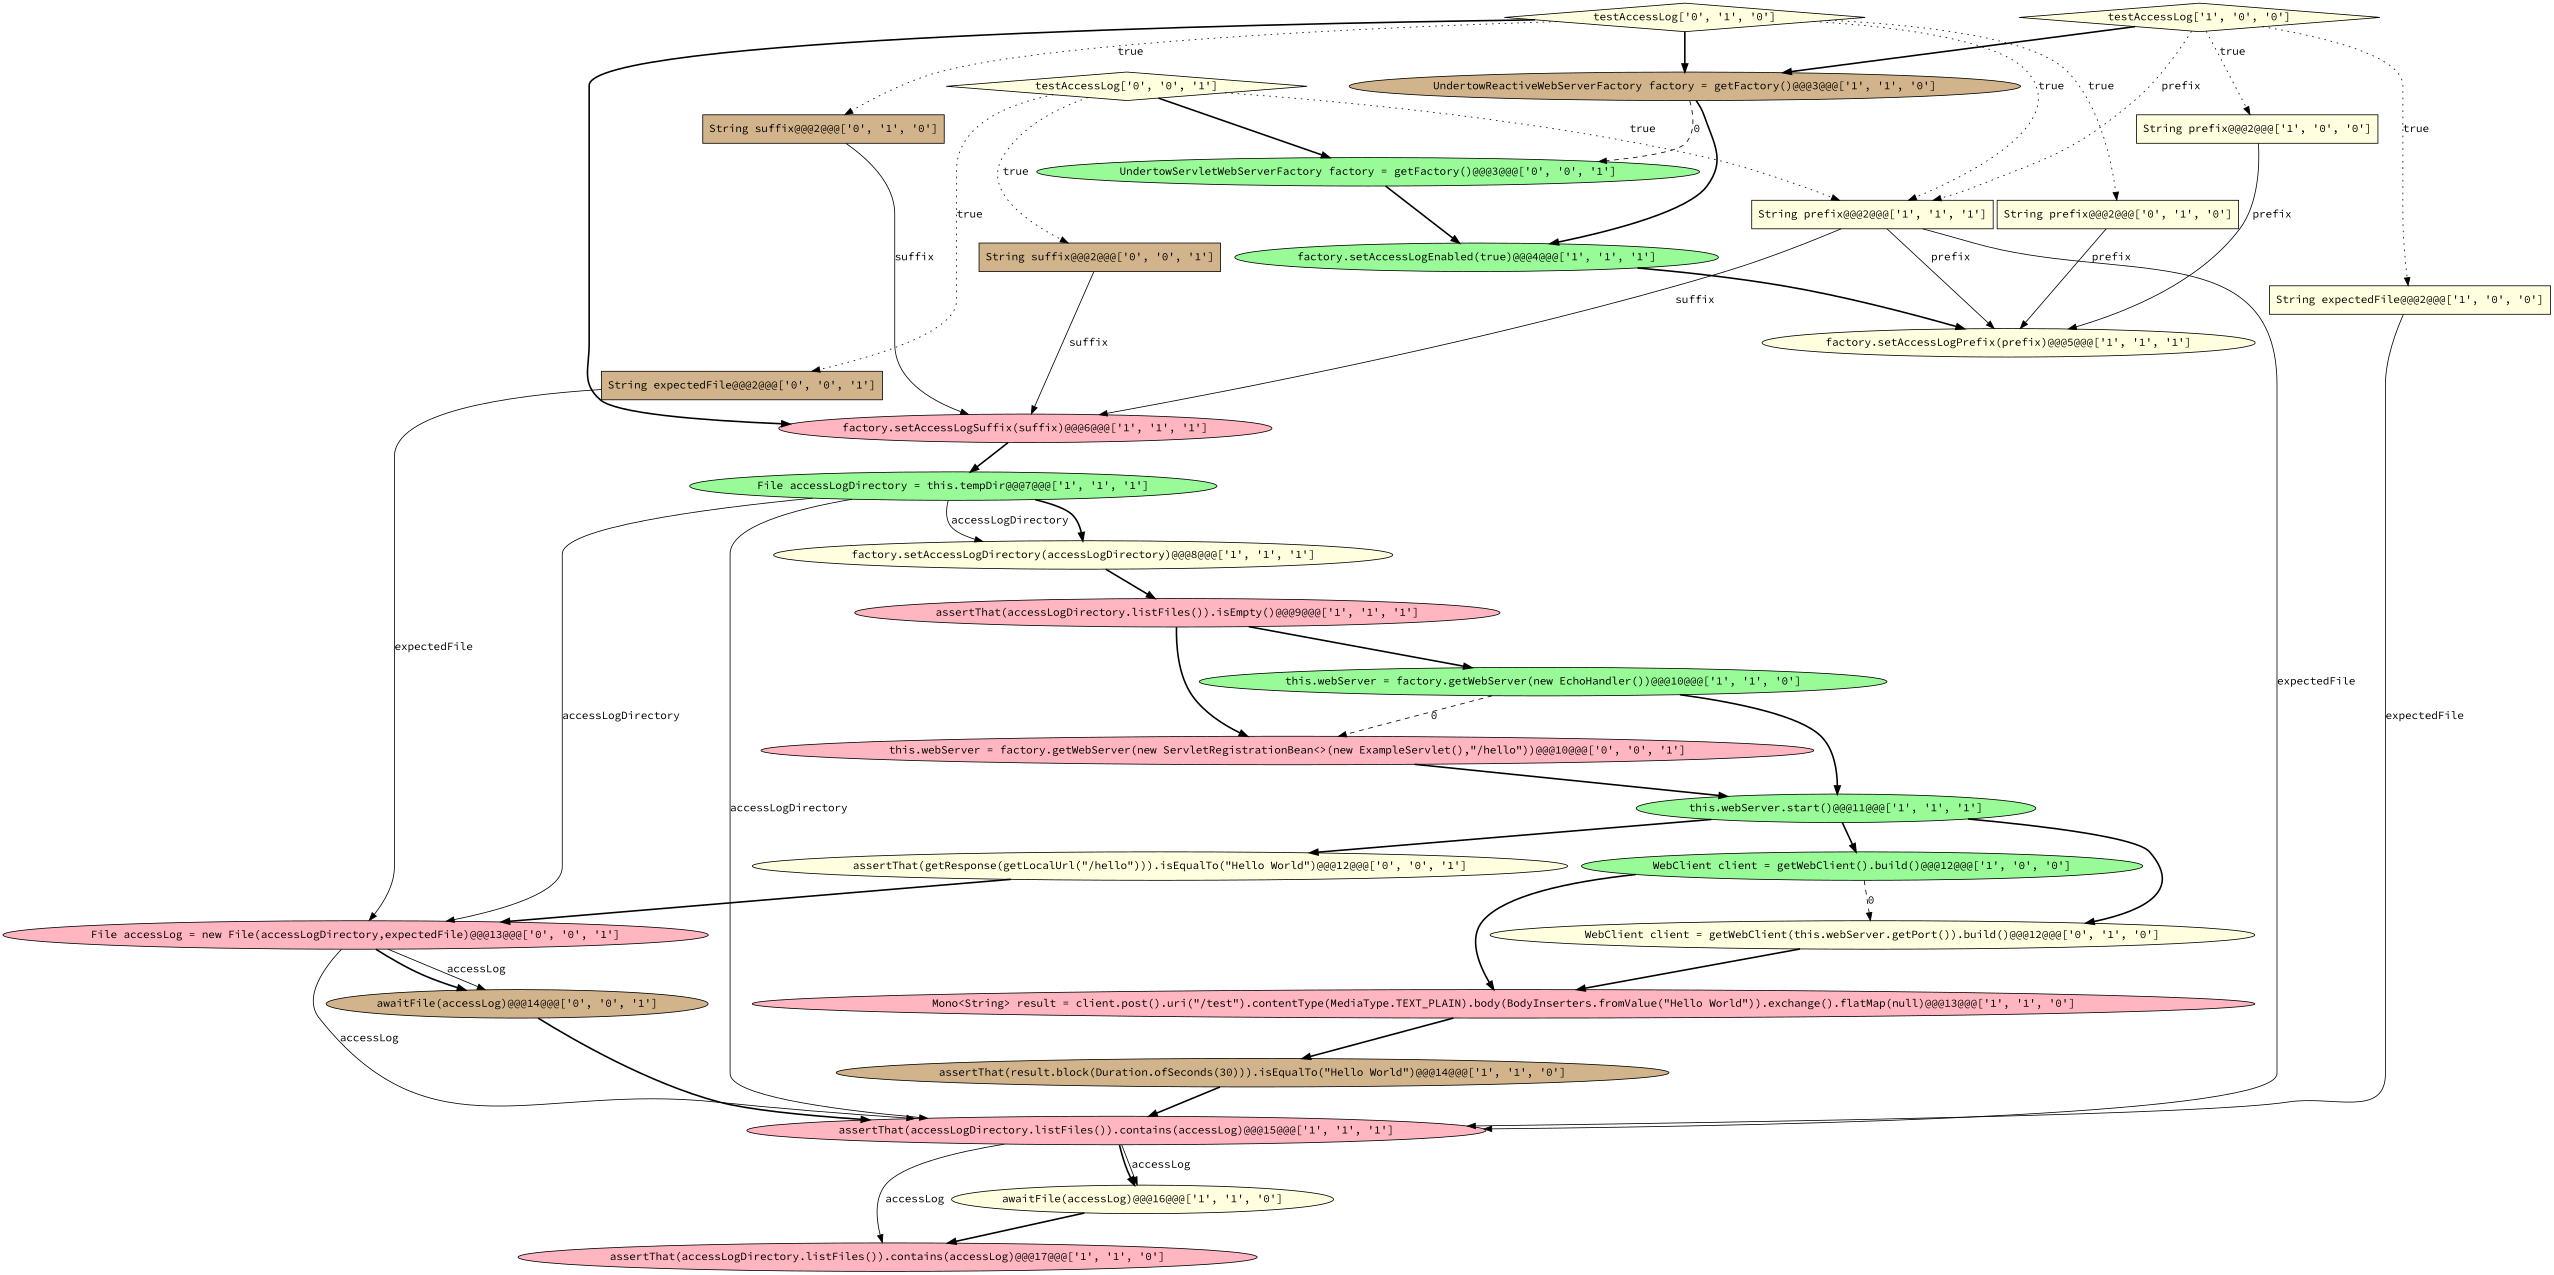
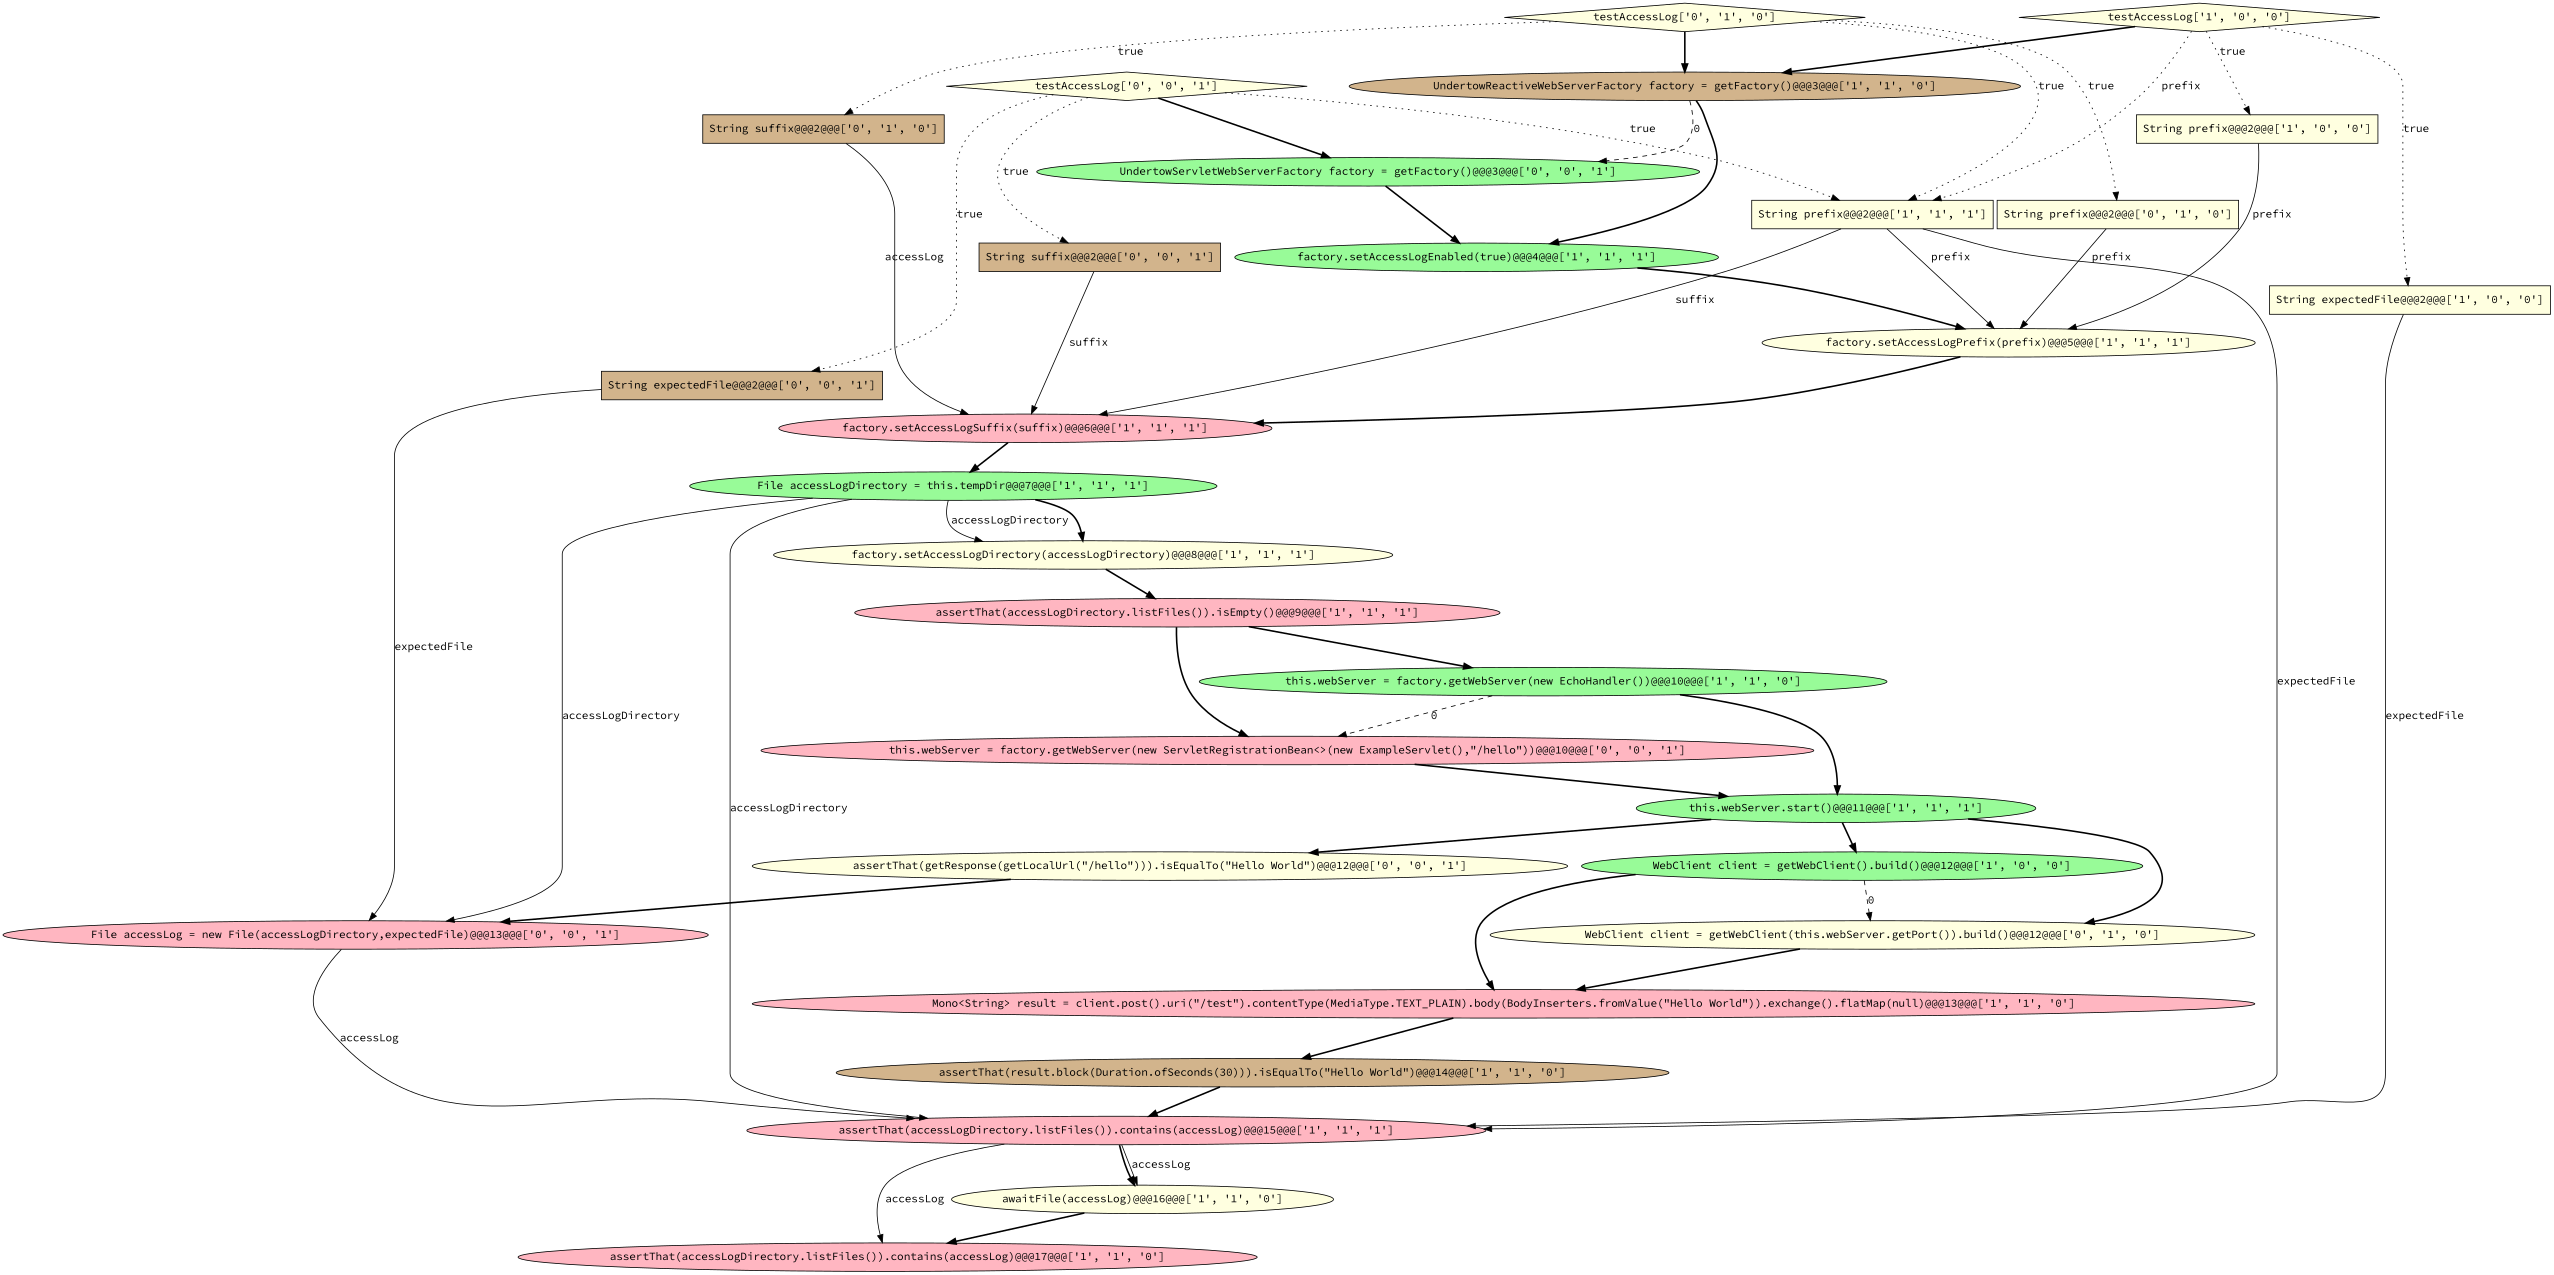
(808, 45) -> (1614, 410)
(915, 257) -> (915, 257)
(517, 1004) -> none
